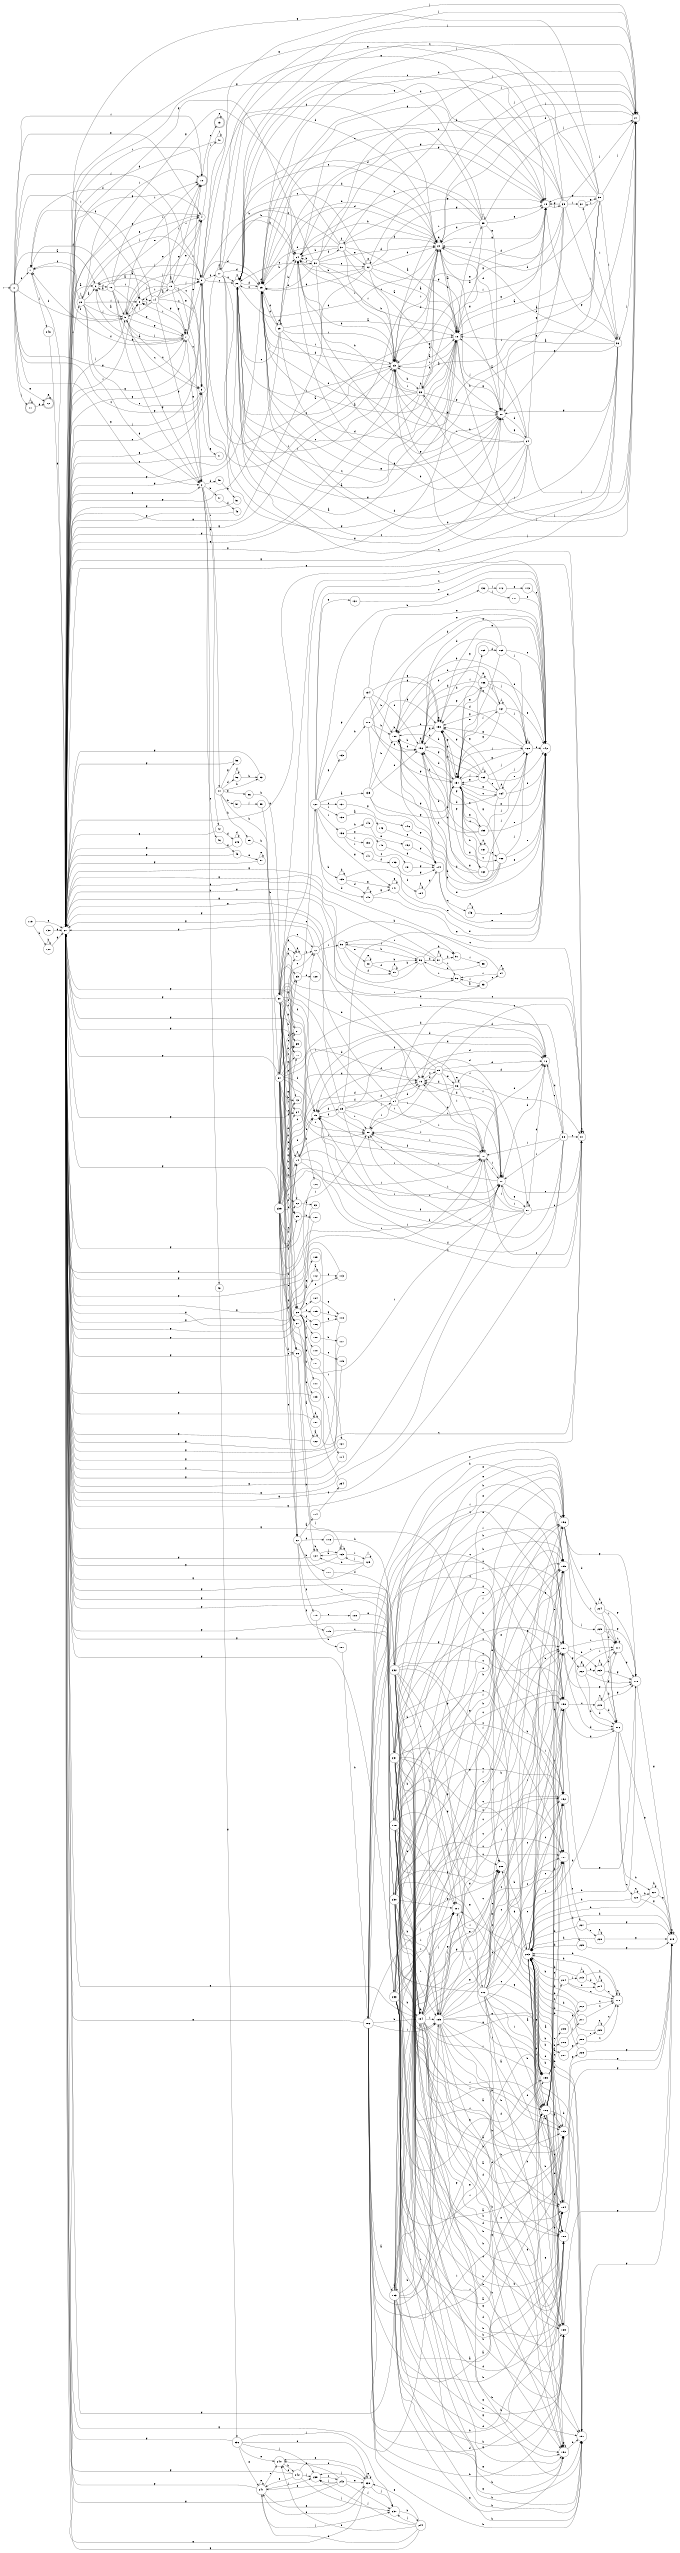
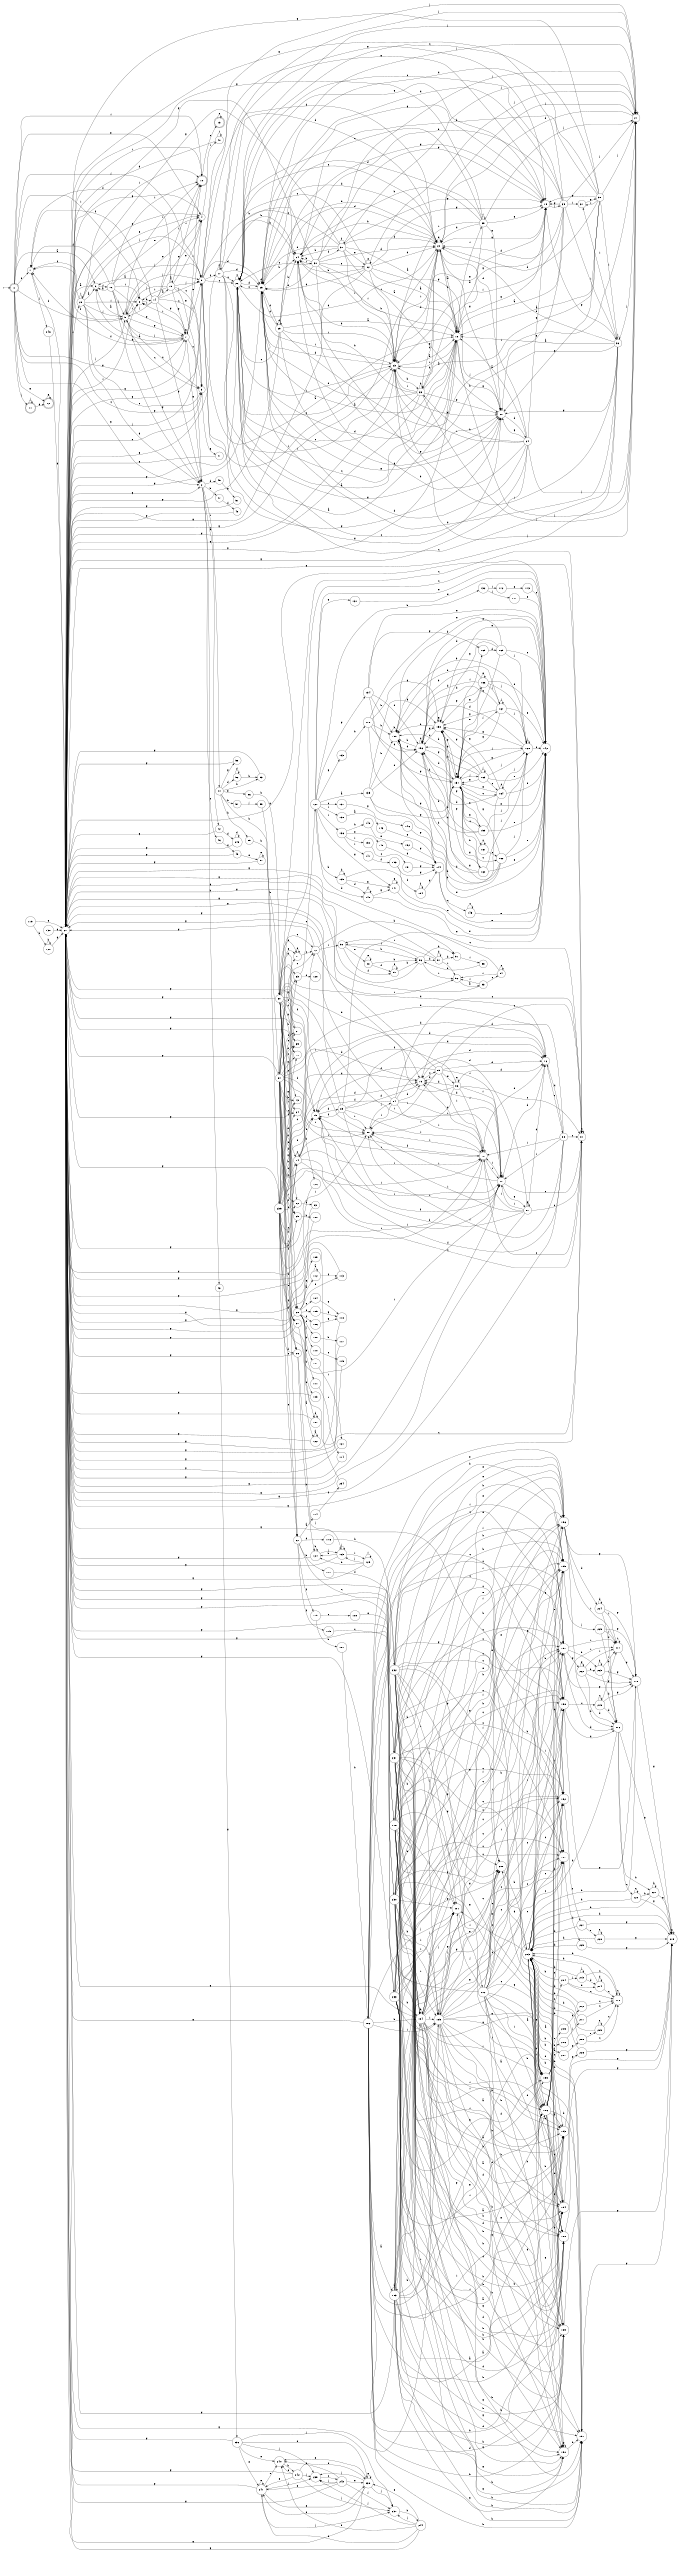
(133, 275) -> none
(419, 678) -> (404, 632)
